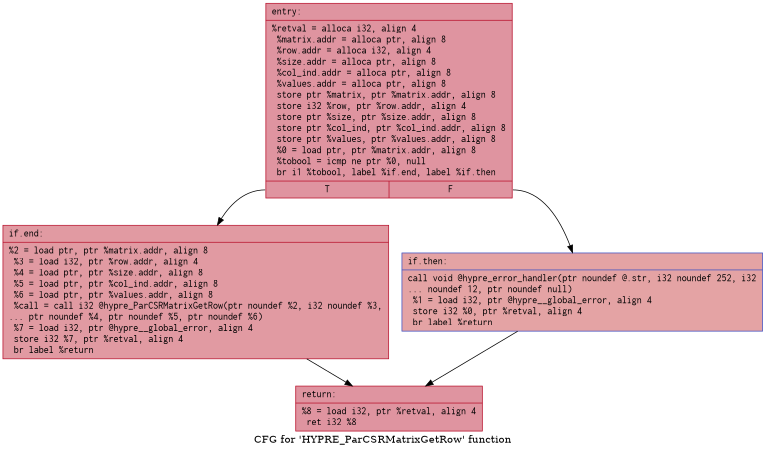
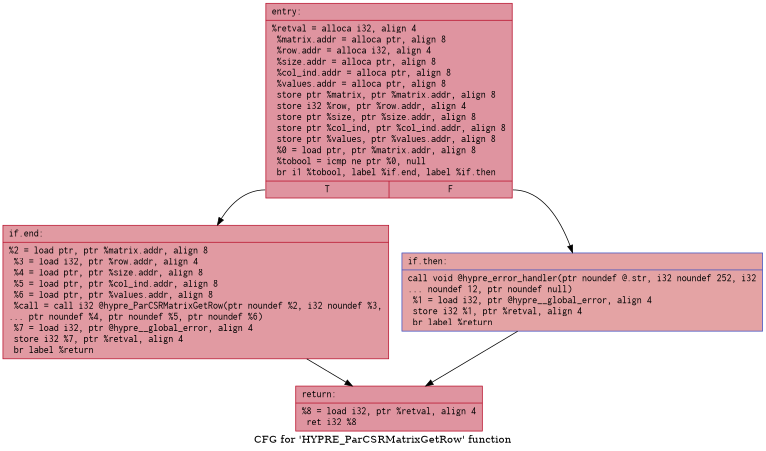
(495, 311) -> (495, 311)
